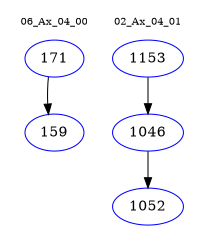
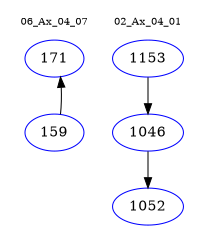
(54, 22) -> (54, 22)
(48, 90) -> (61, 101)
